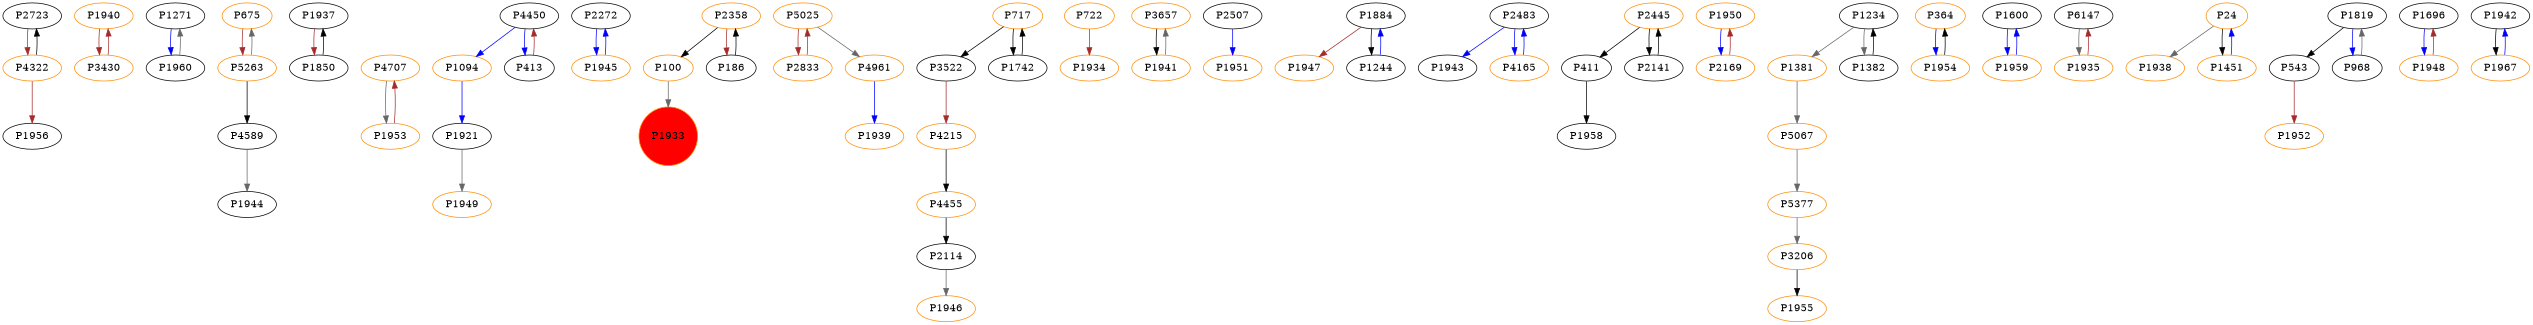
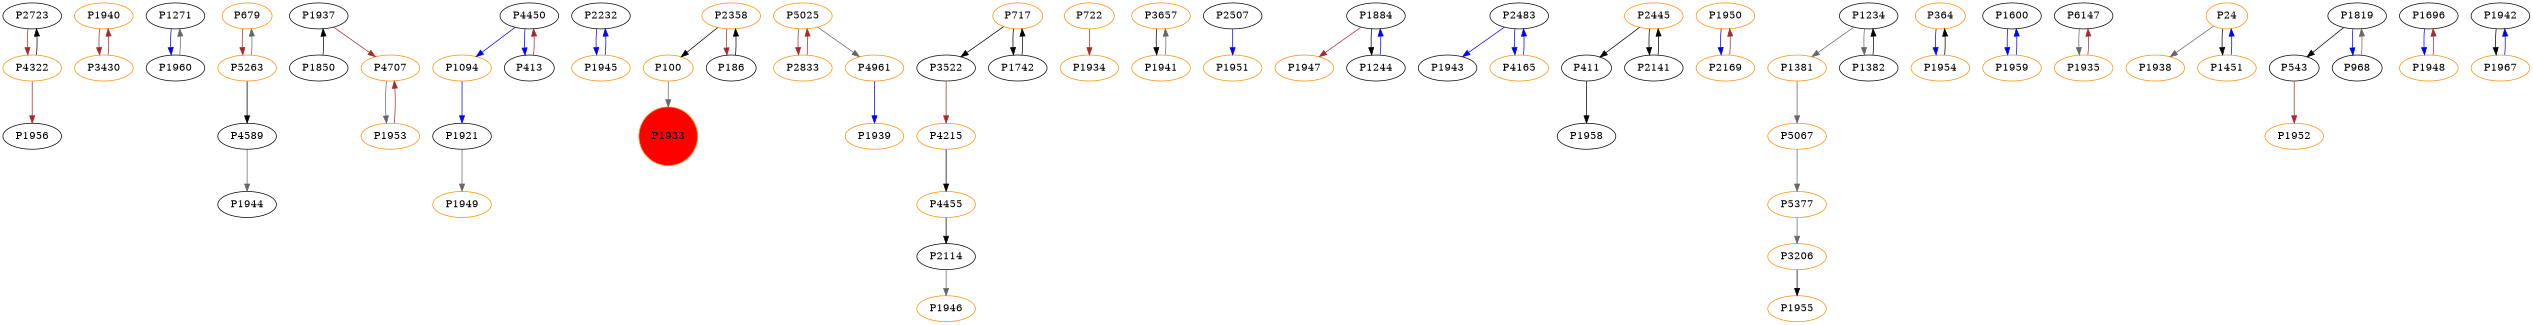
(247, 16) -> (247, 16)
(601, 16) -> (601, 16)
(314, 38) -> (351, 40)
